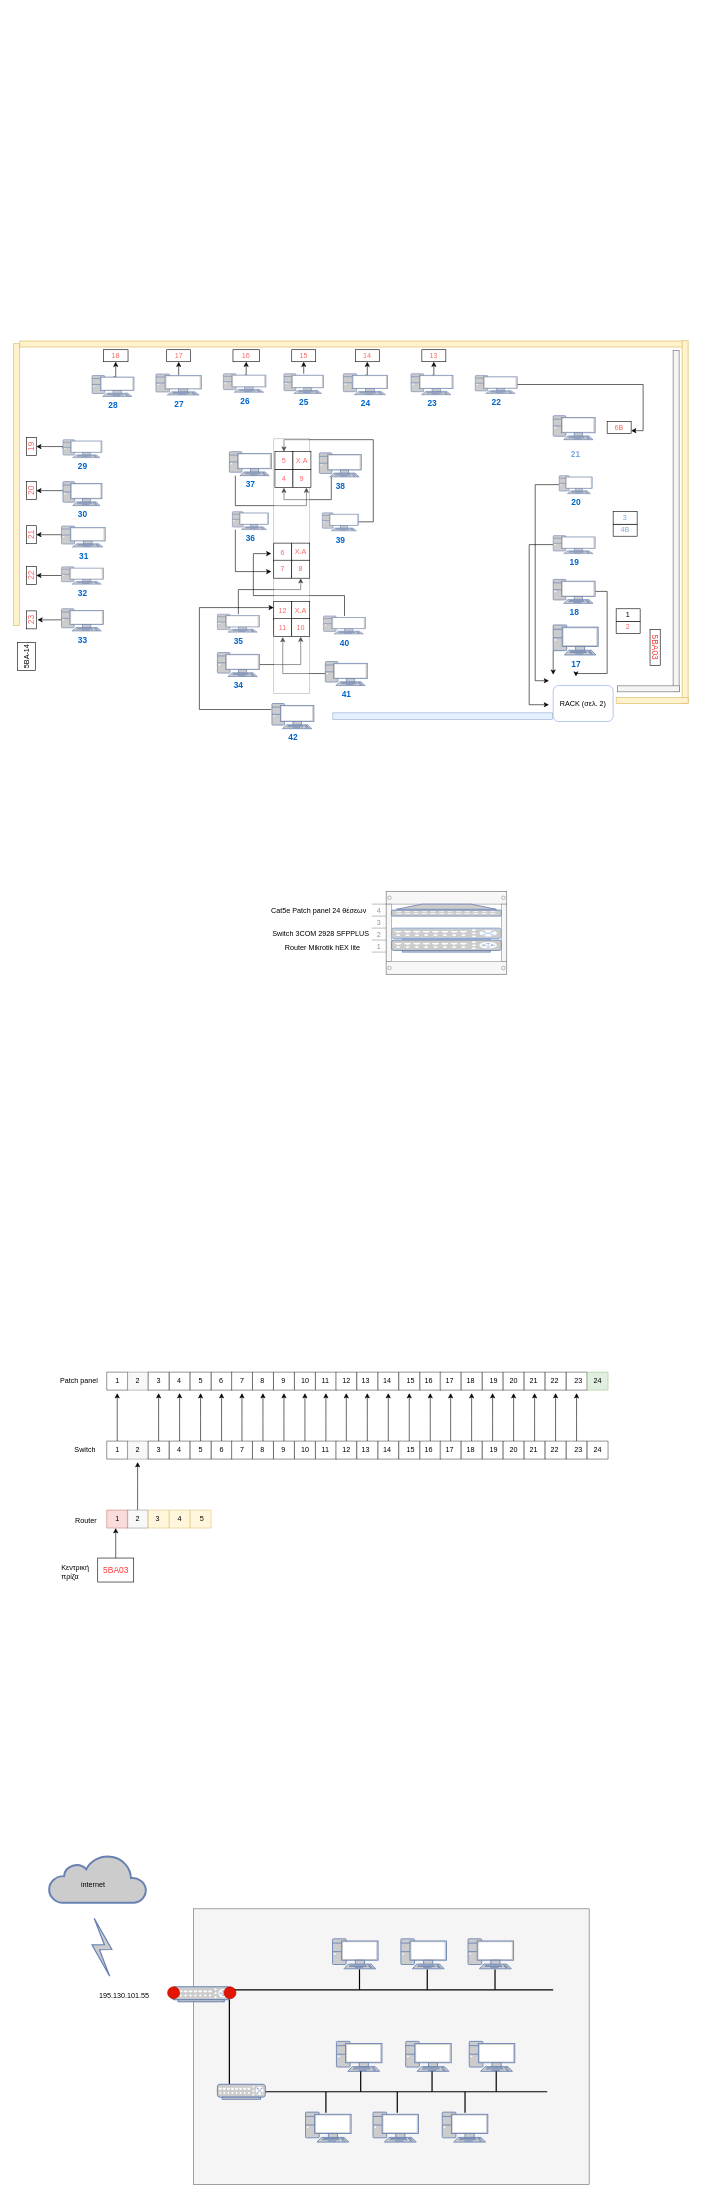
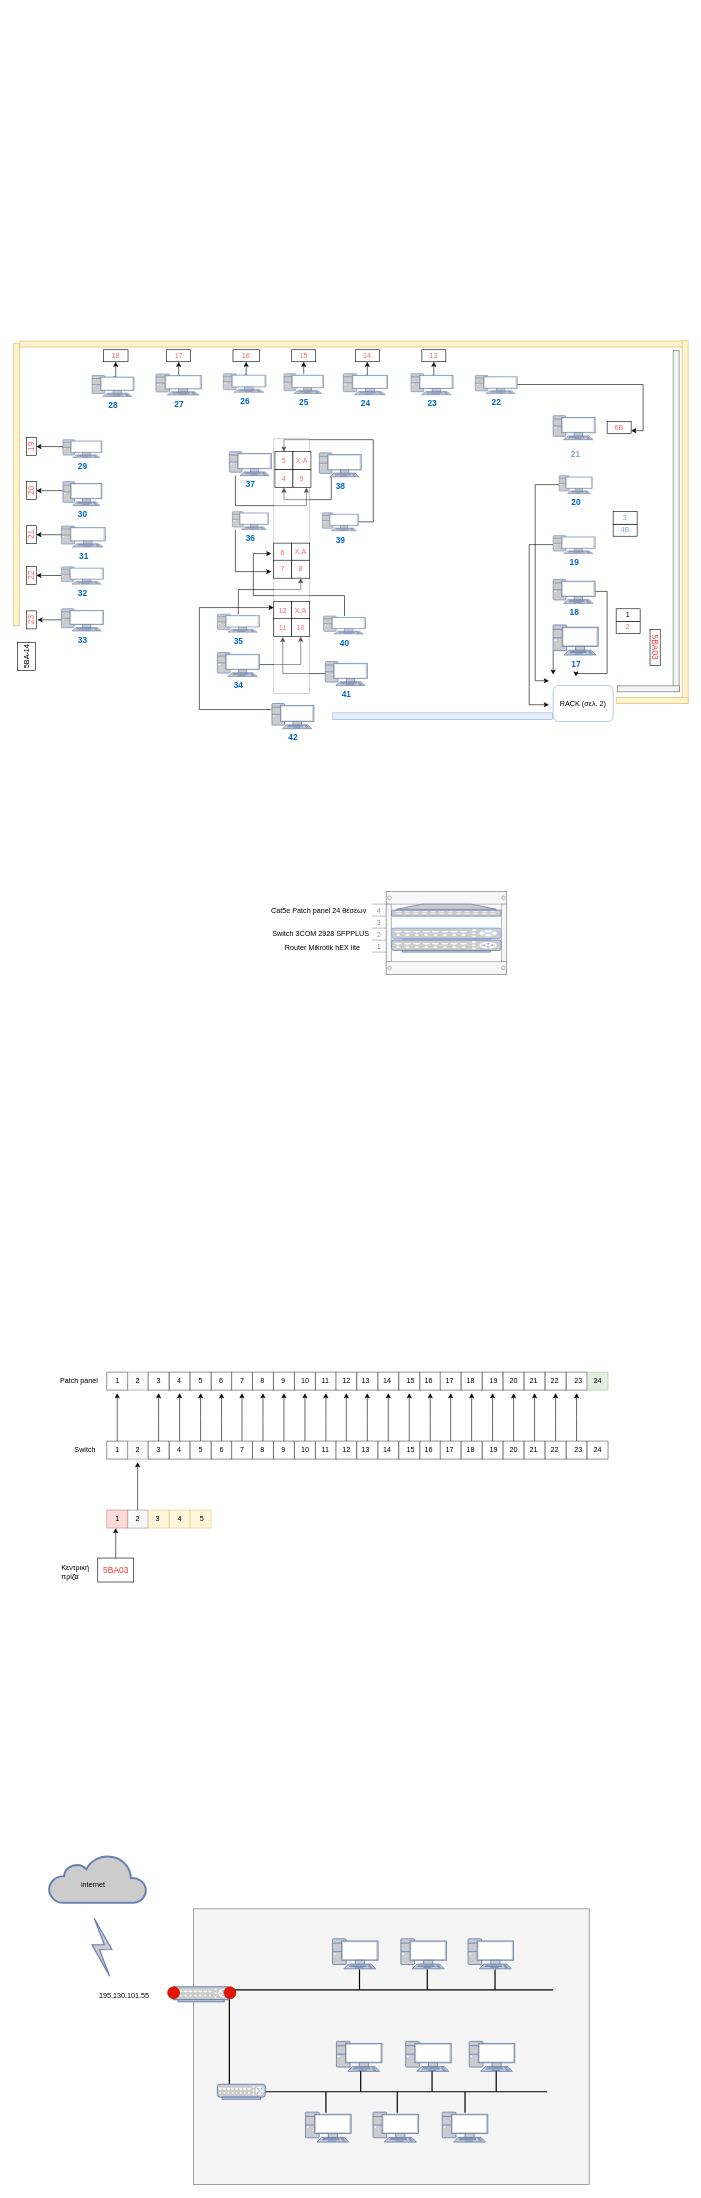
(89, 1521) -> none
